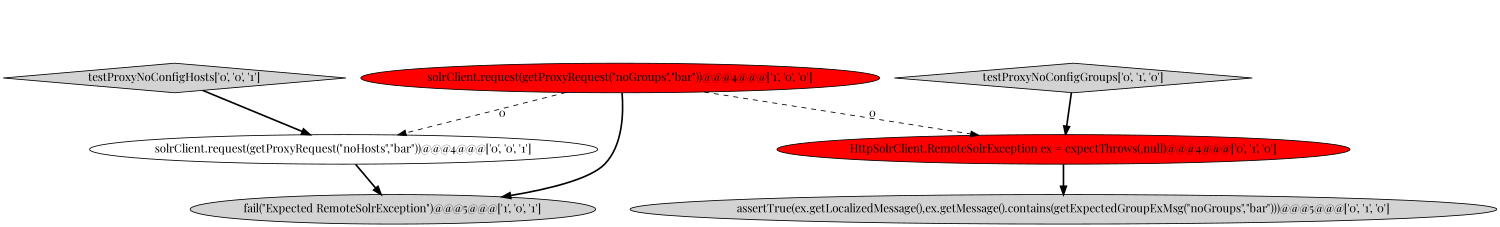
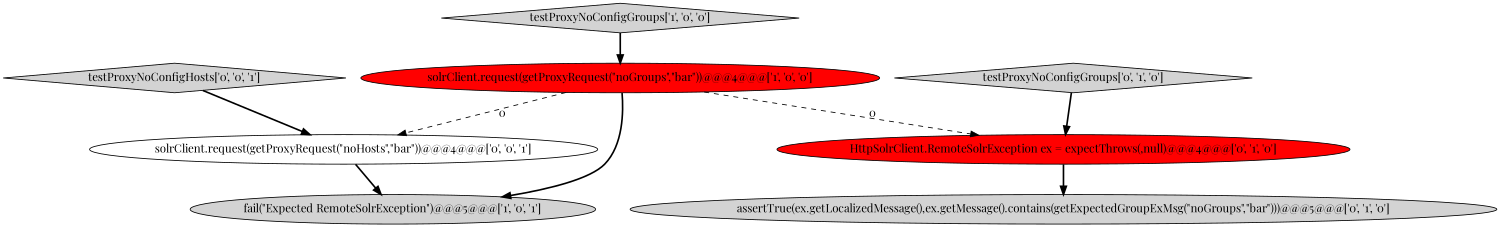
none -> (620, 18)
